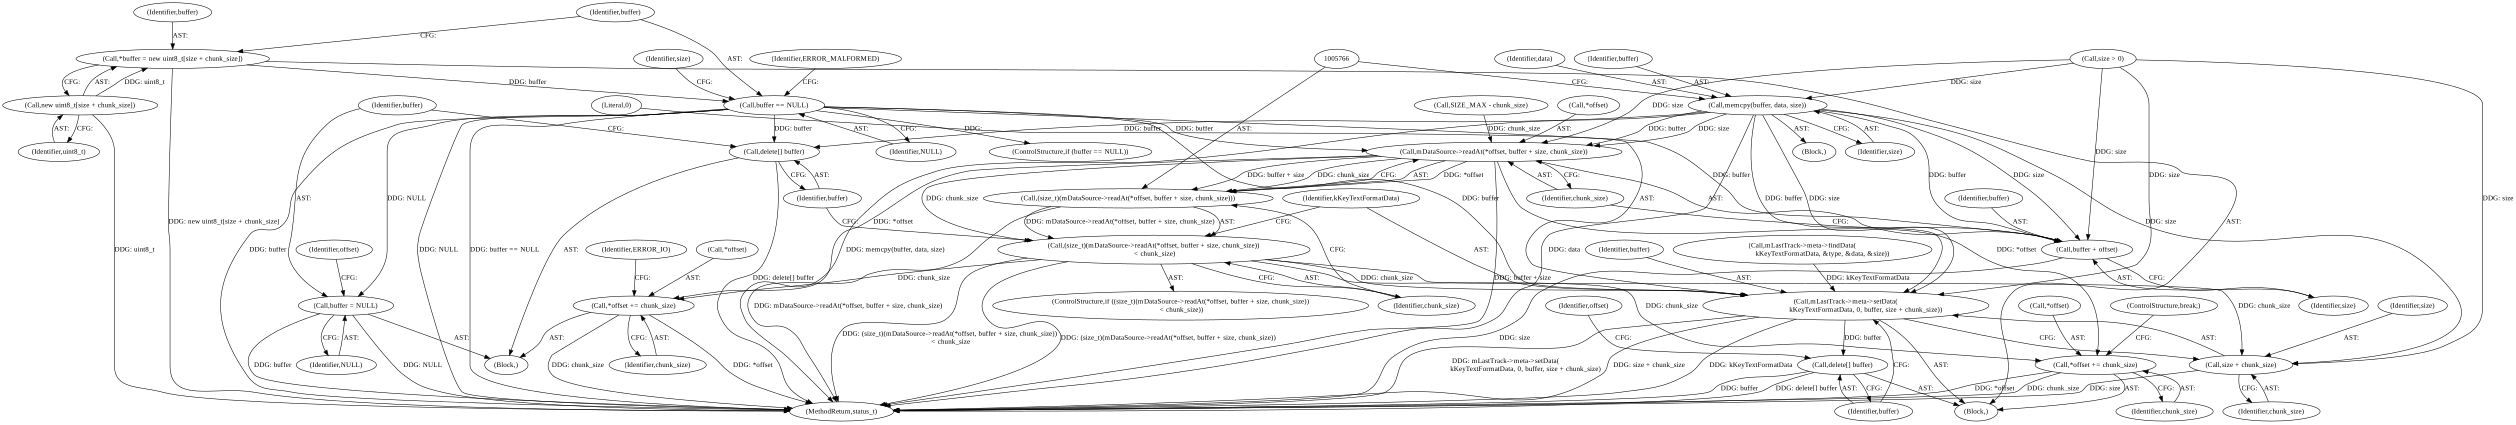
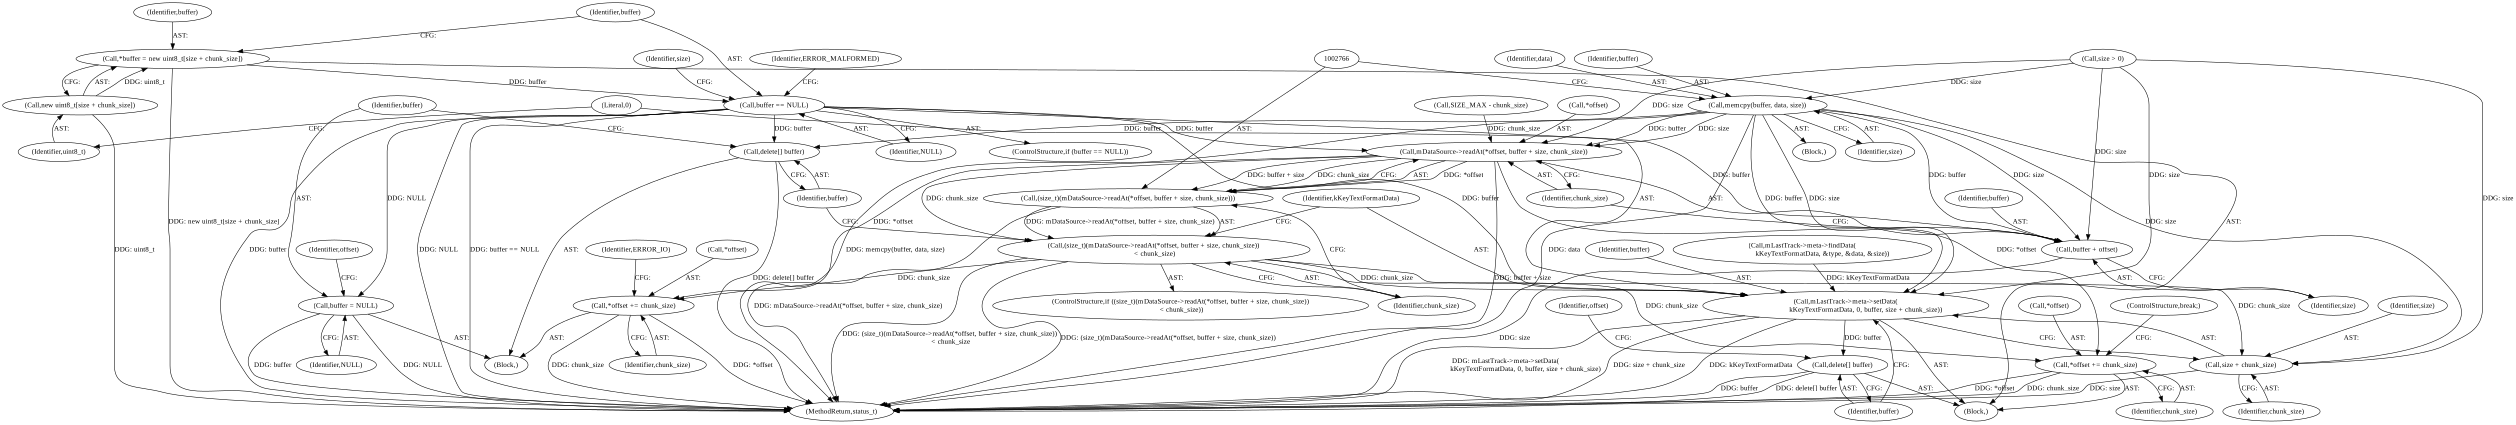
(1337, 59) -> (1337, 59)
(76, 127) -> (345, 122)
(975, 129) -> (975, 129)
